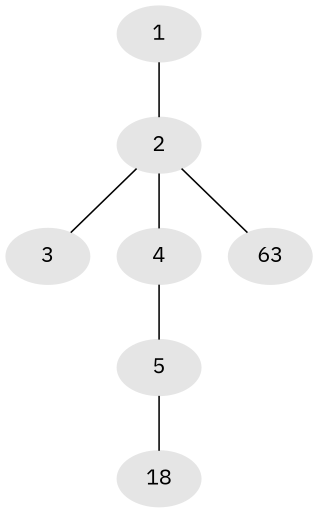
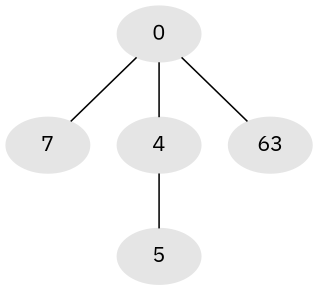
(159, 34) -> none
(159, 145) -> (159, 34)
(48, 256) -> (48, 145)
(159, 479) -> none
